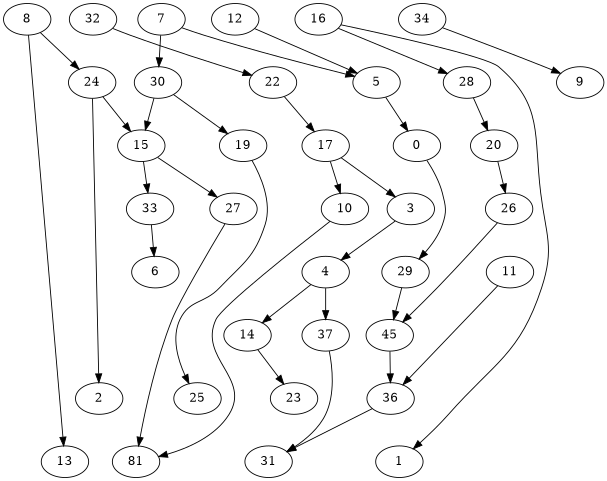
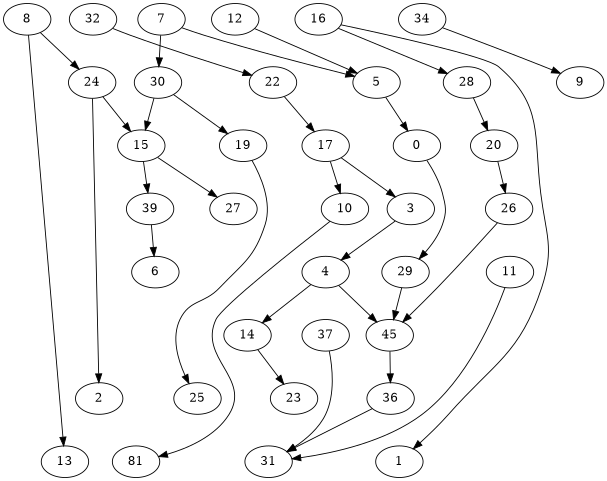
(150, 209) -> (150, 209)
(326, 299) -> (355, 301)
(170, 326) -> none
(453, 332) -> (431, 407)
